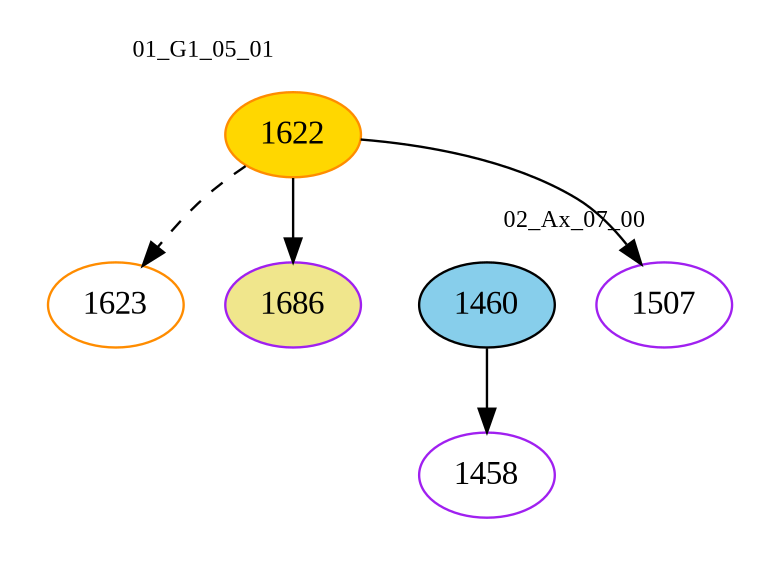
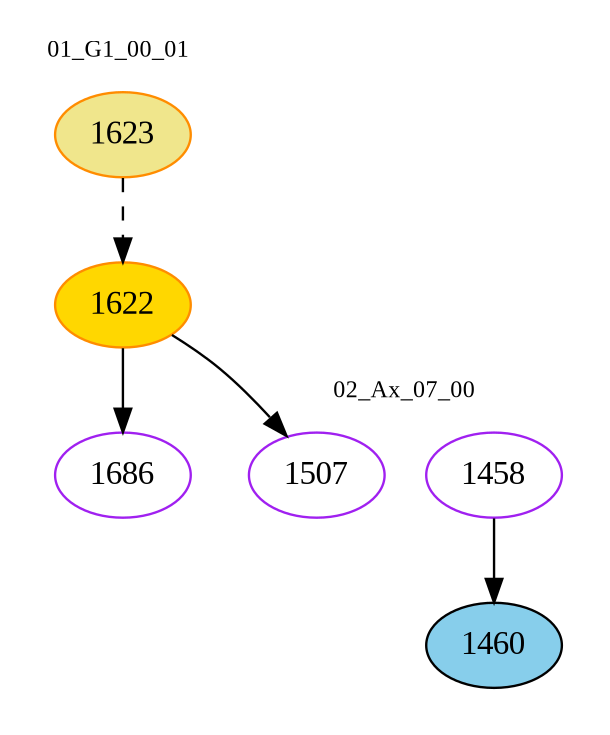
(204, 51) -> (119, 51)
(198, 203) -> (123, 208)
(116, 305) -> (123, 135)
(293, 305) -> (123, 475)
(487, 378) -> (494, 549)
